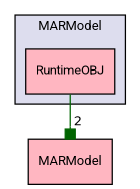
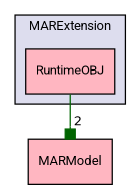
(70, 27) -> (70, 27)
